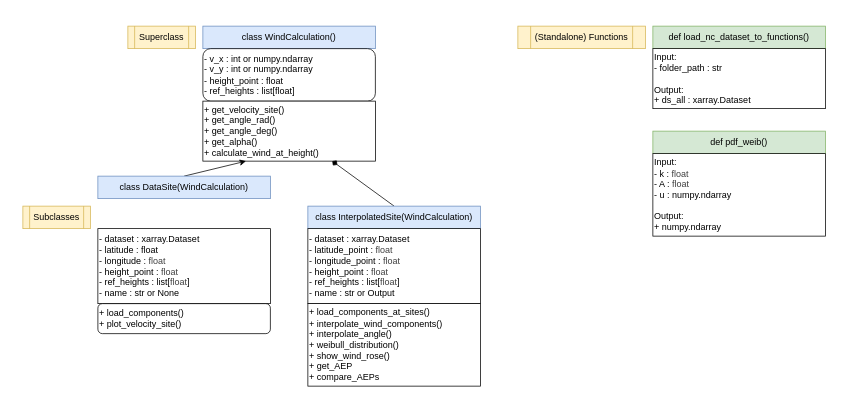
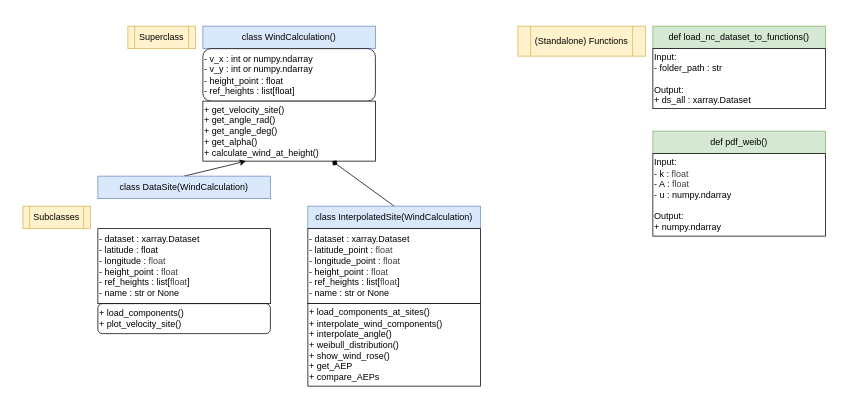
(582, 37) -> (582, 41)
(370, 266) -> (370, 266)
